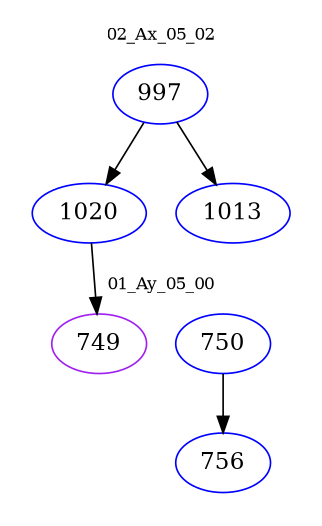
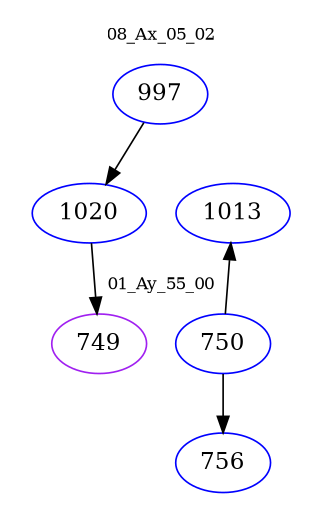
(161, 36) -> (161, 36)
(192, 146) -> (227, 287)
(161, 285) -> (161, 285)
